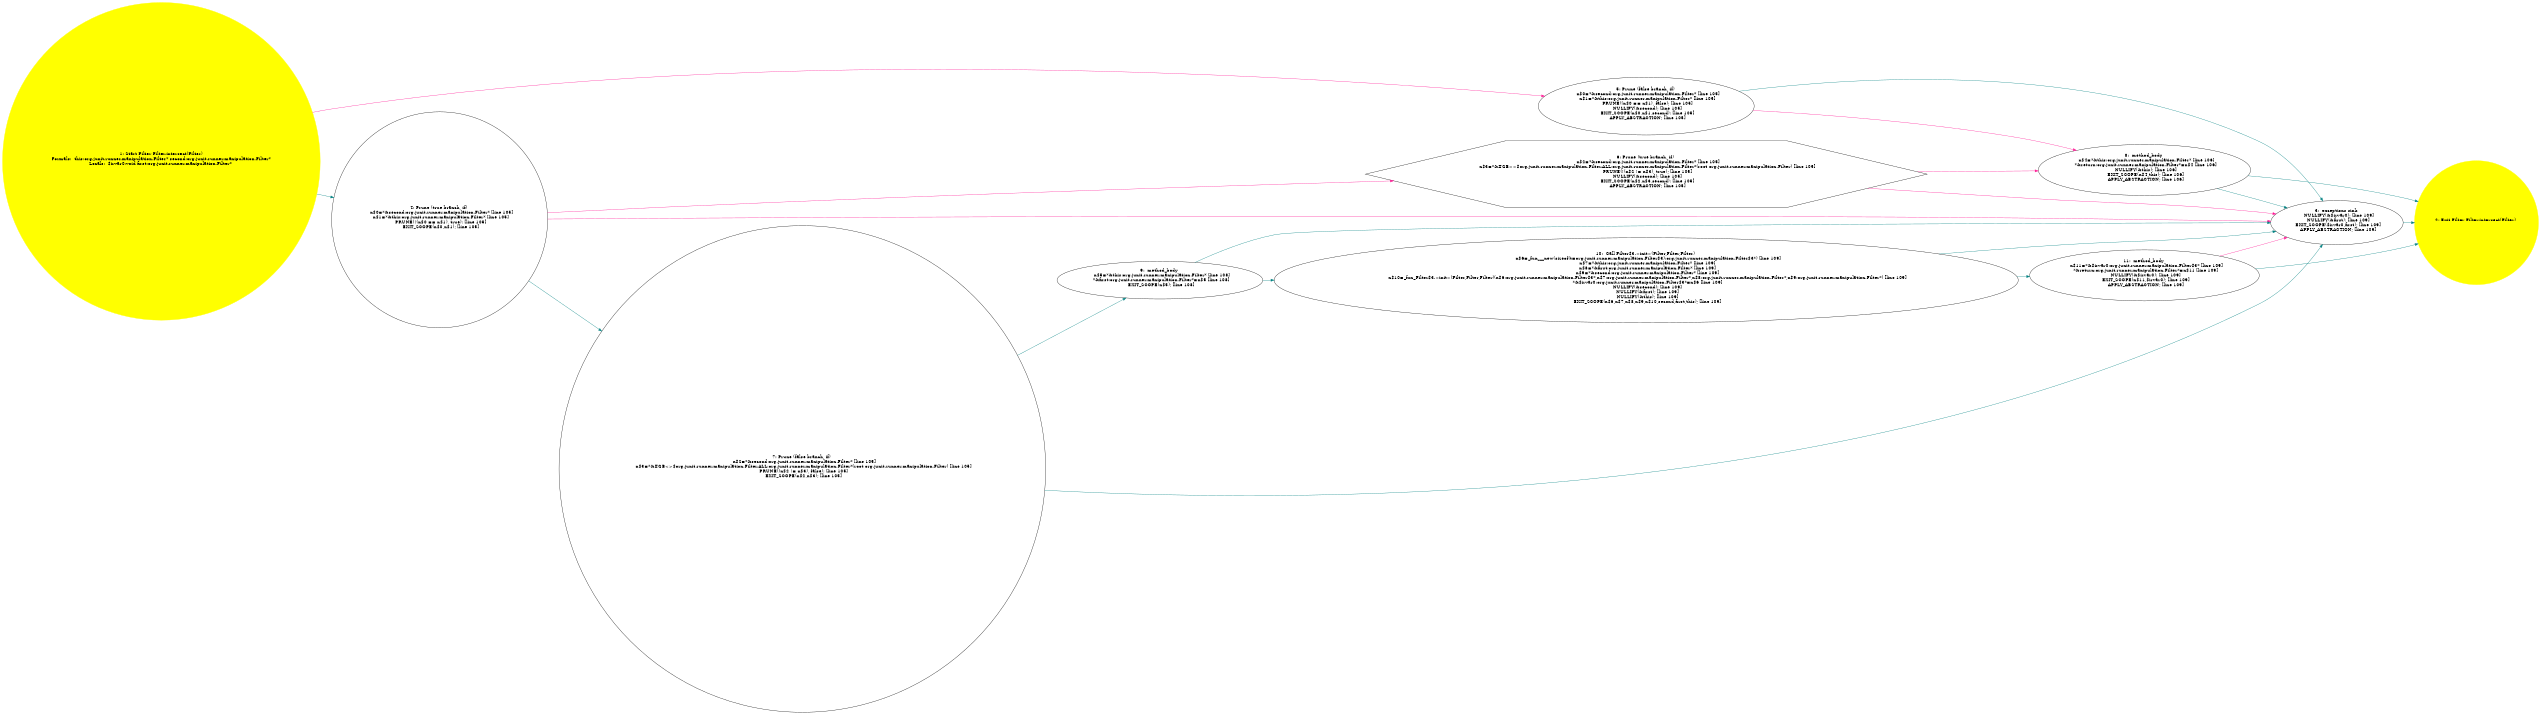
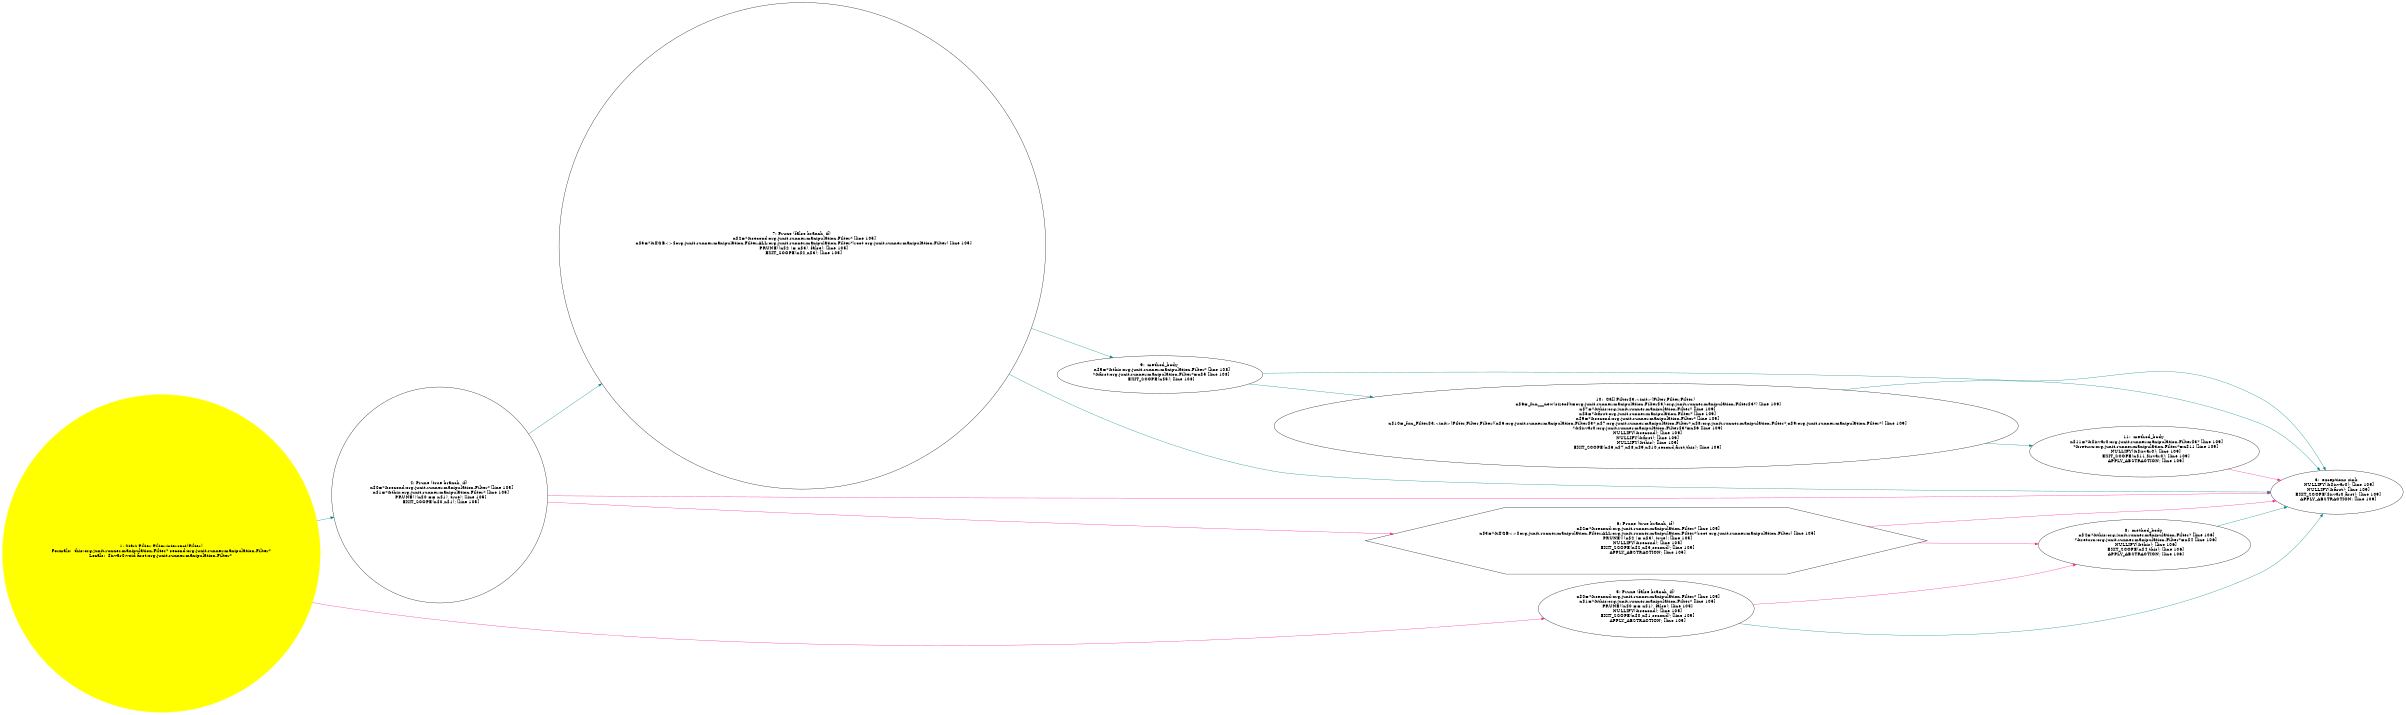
(2476, 223) -> none
